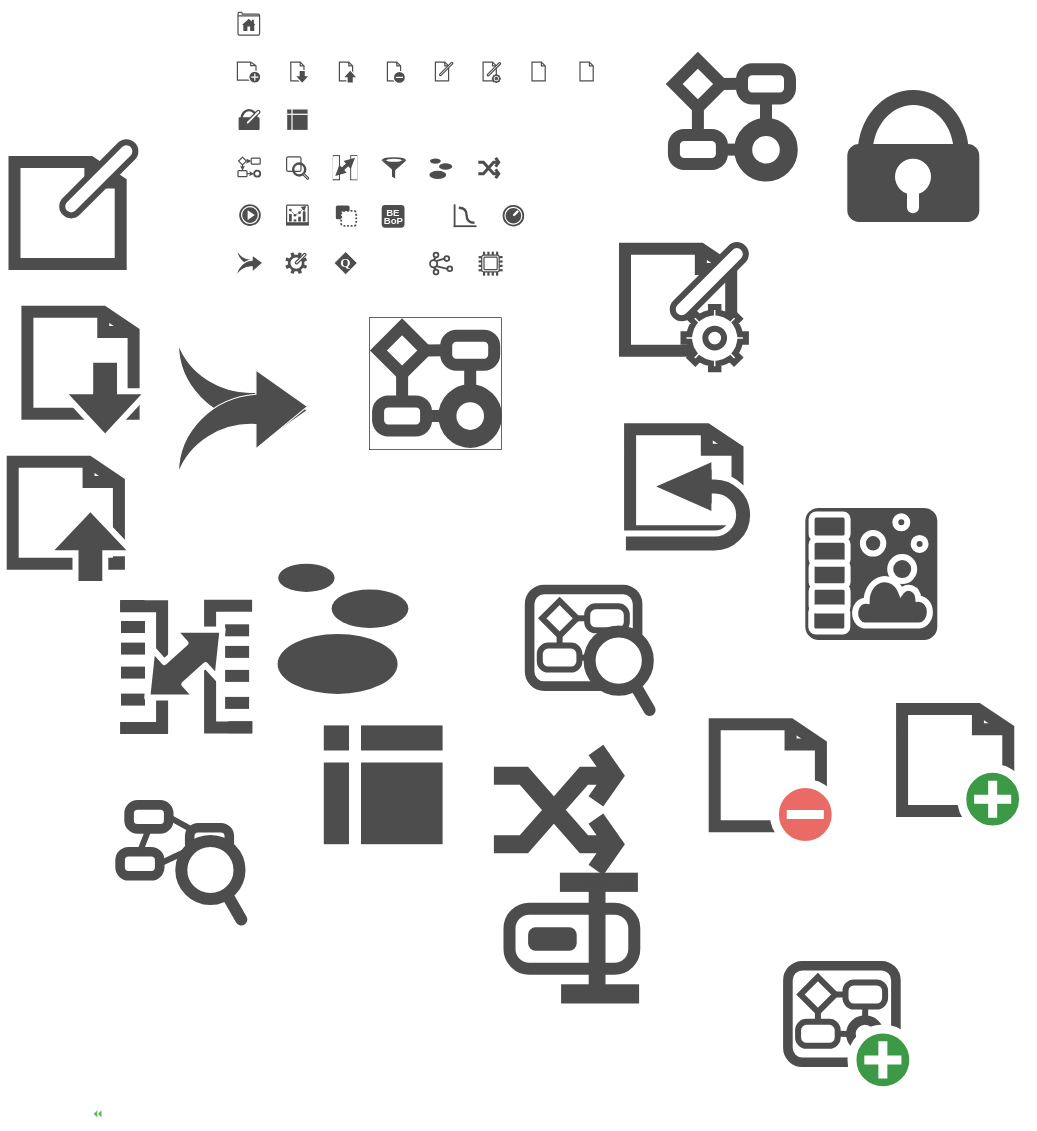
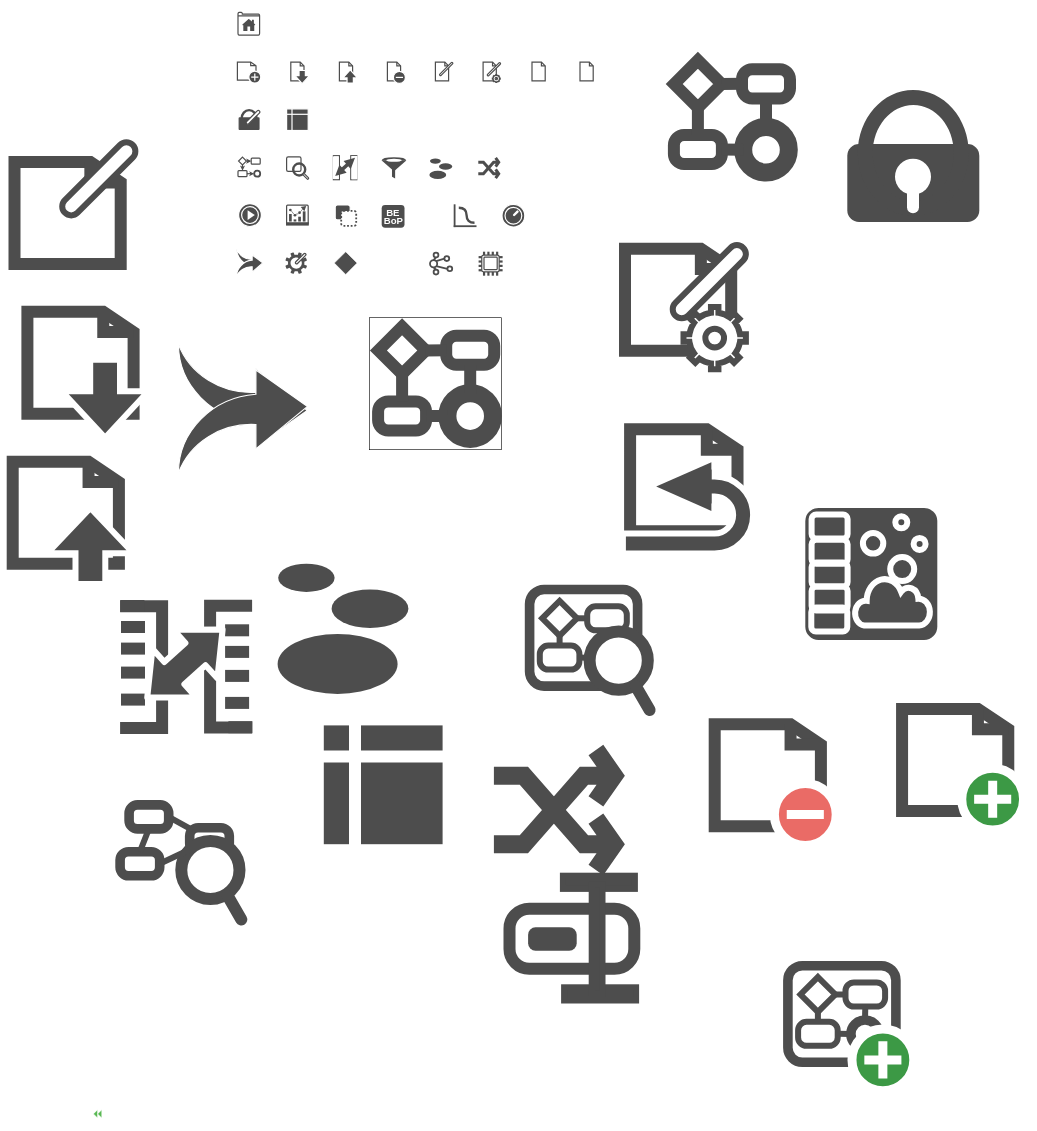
(348, 259) -> none
